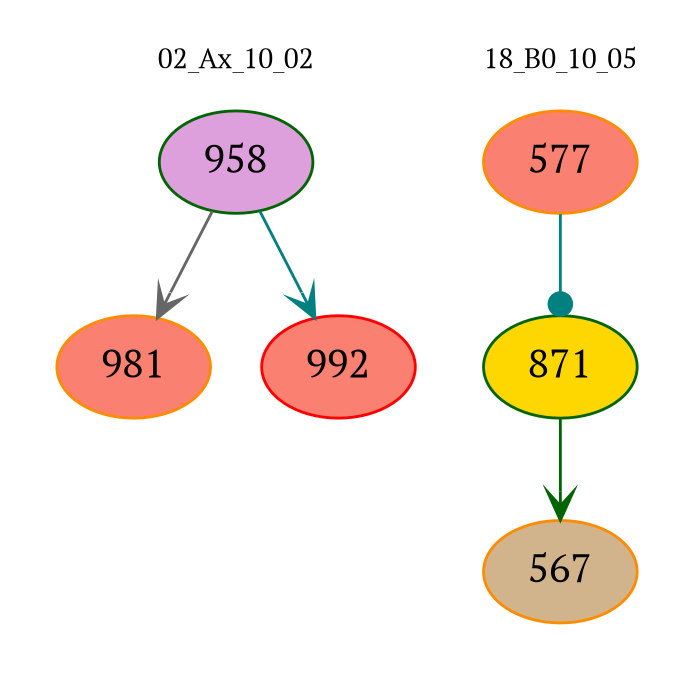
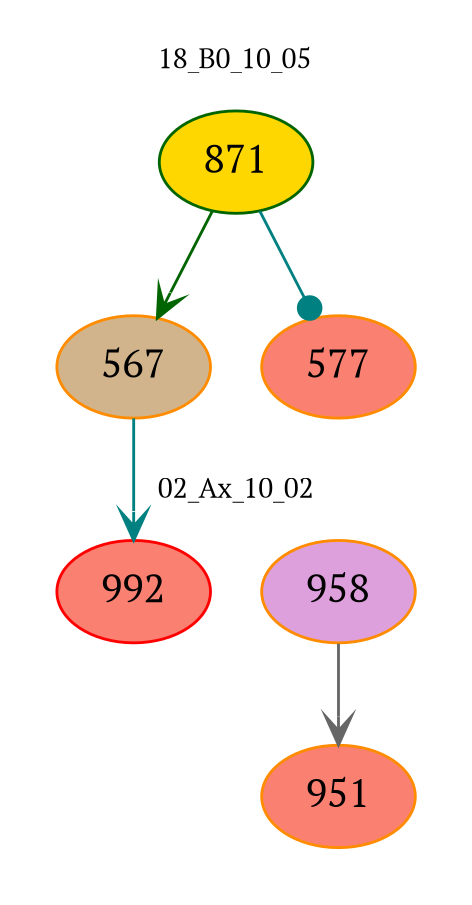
(236, 162) -> (338, 592)
(281, 252) -> (134, 481)
(560, 253) -> (282, 254)
(134, 367) -> (338, 796)
